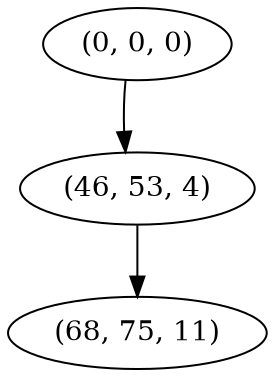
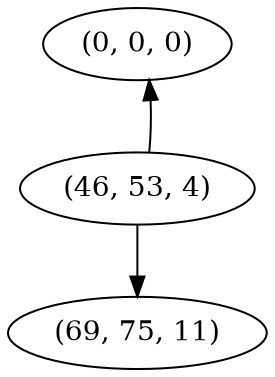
(124, 106) -> (151, 126)
(137, 333) -> (137, 333)
